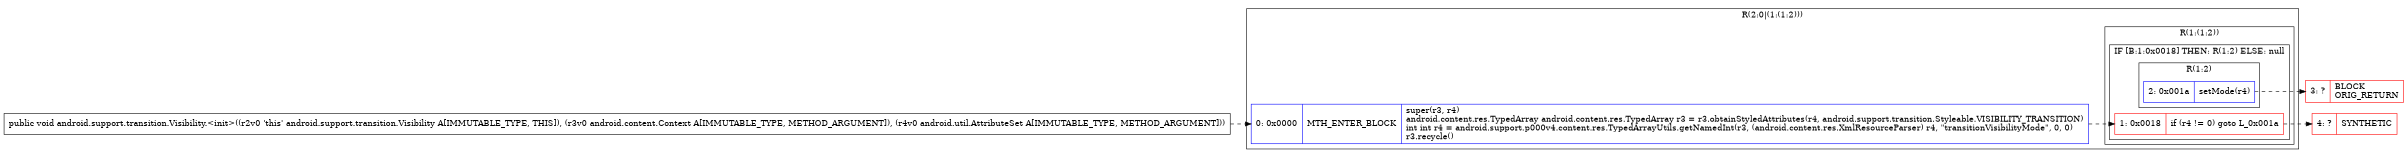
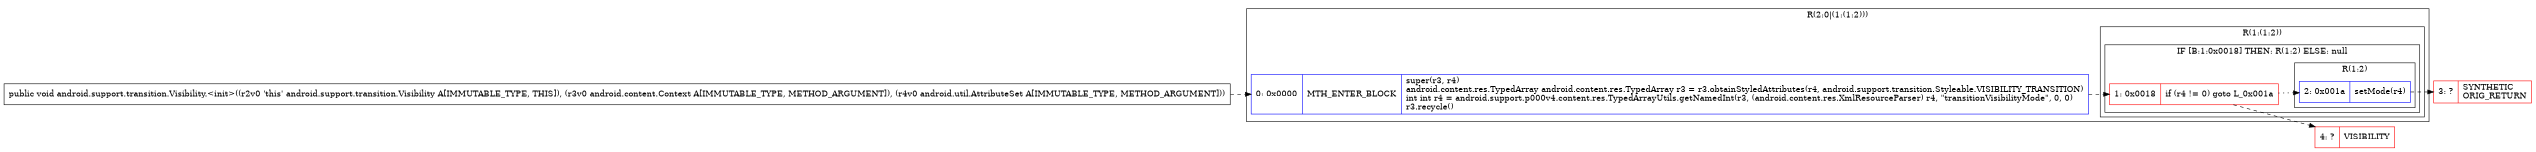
(2350, 87) -> (2488, 87)
none -> (2286, 93)
(2367, 124) -> (2367, 137)
